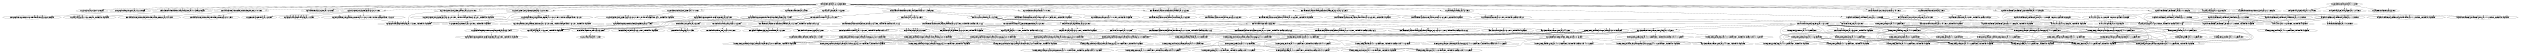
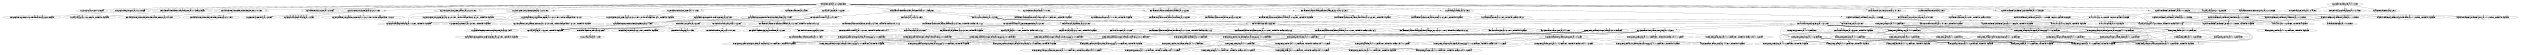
(2214, 11) -> (2214, 11)
(1949, 37) -> (1949, 37)
